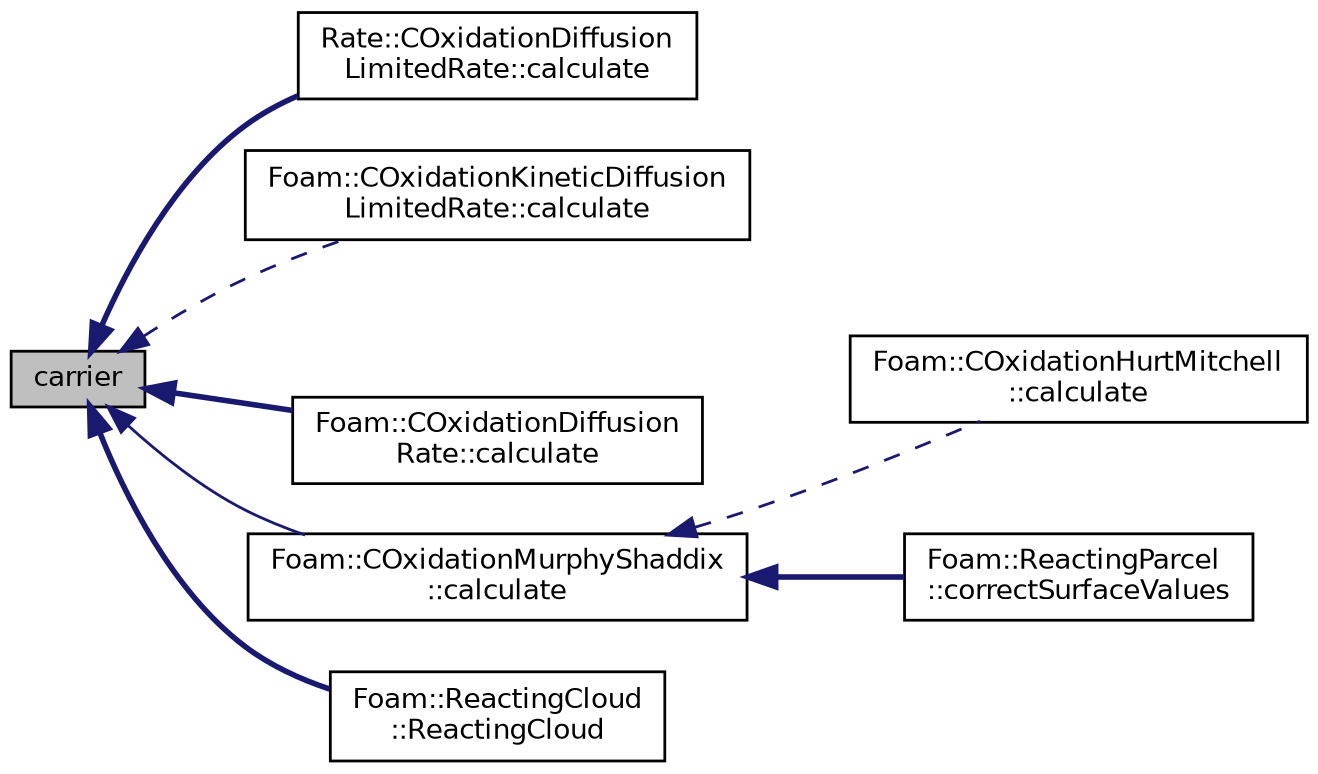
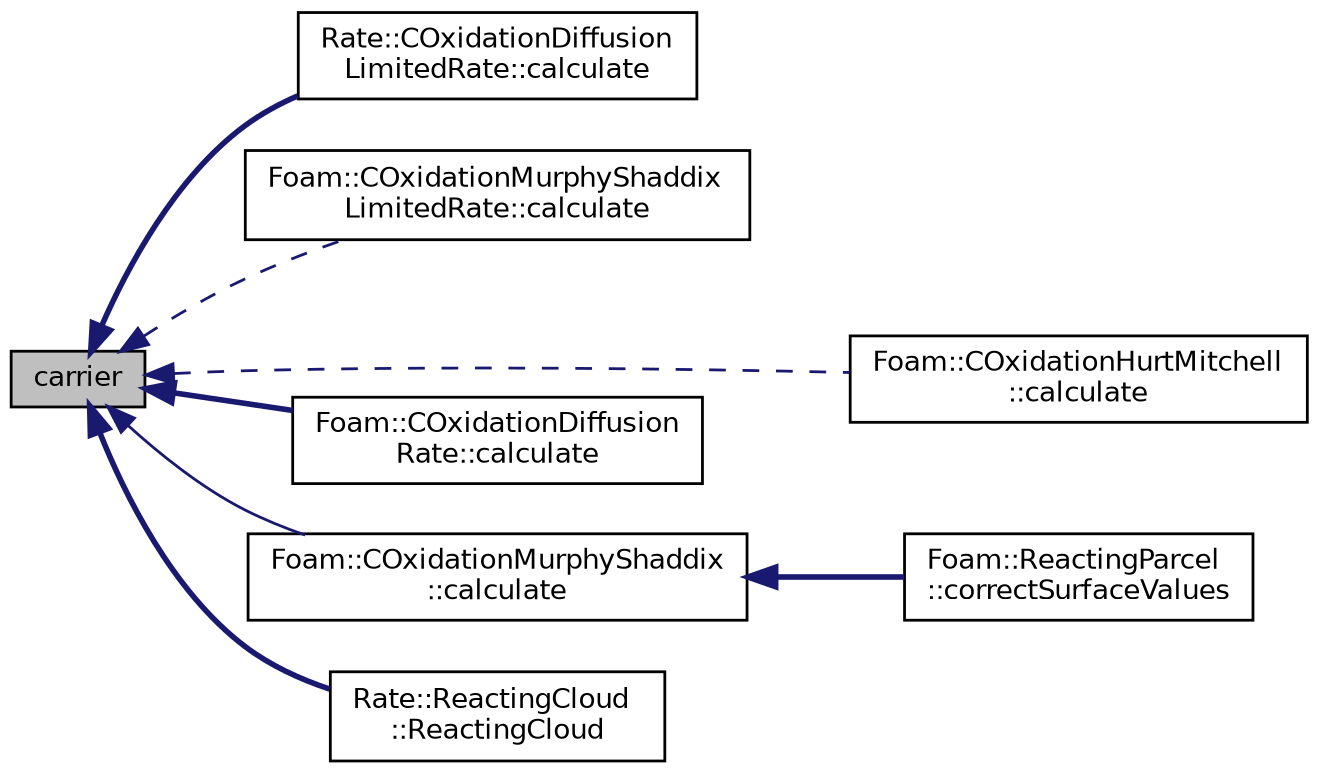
(498, 195) -> (498, 195)
(839, 478) -> (512, 368)
(498, 716) -> (498, 716)
